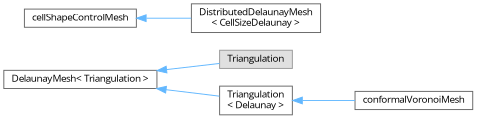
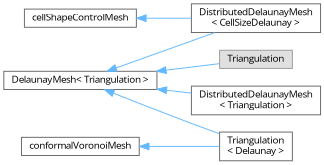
none -> (165, 50)
none -> (256, 100)
(329, 100) -> (184, 146)
